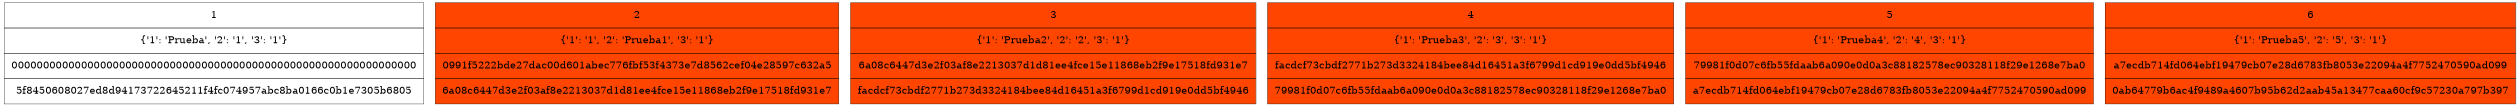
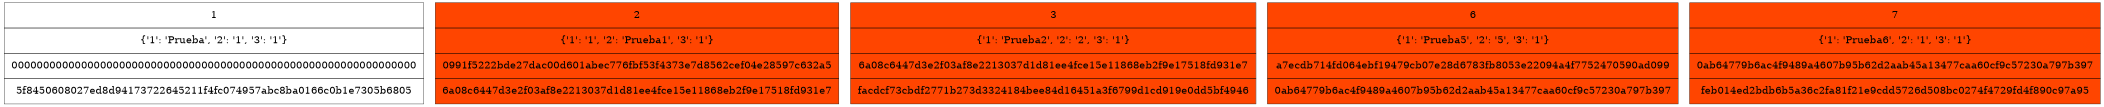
(1471, 53) -> none
(1889, 53) -> none
none -> (1895, 53)
